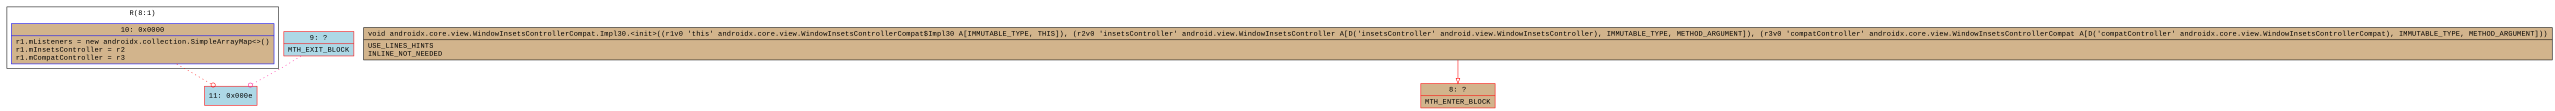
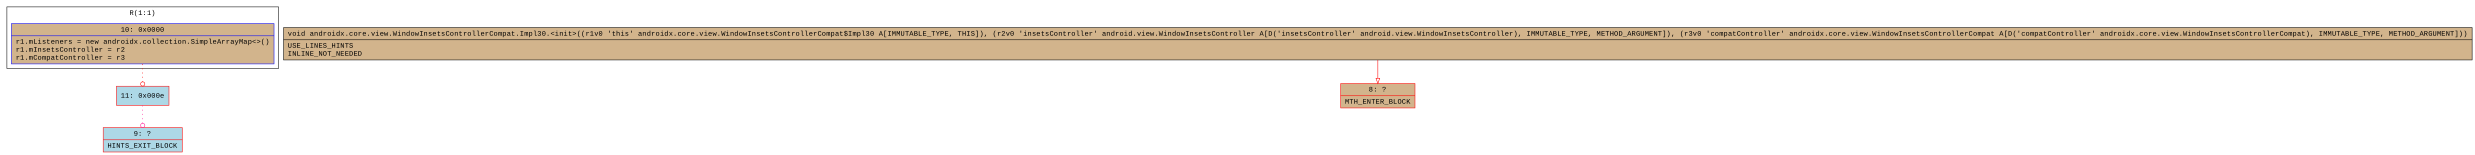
(143, 13) -> (143, 13)
(319, 50) -> (143, 146)
(275, 72) -> (143, 114)
